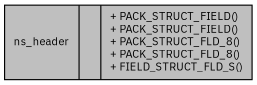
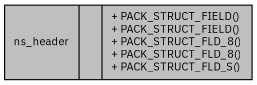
(176, 67) -> (176, 67)
